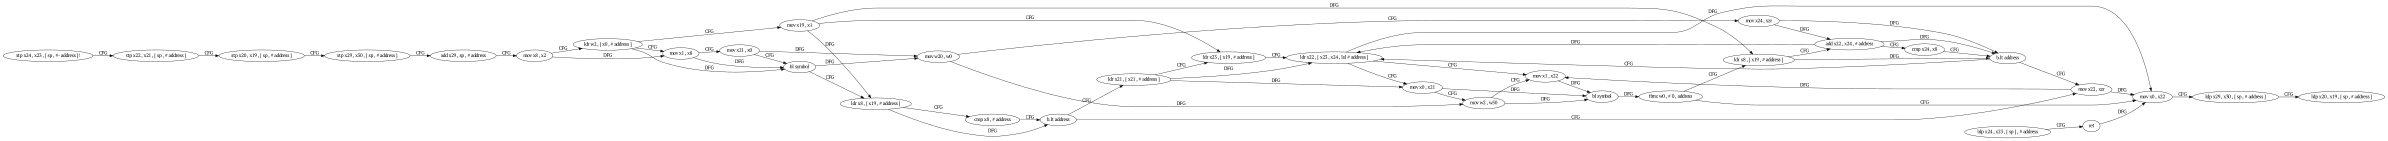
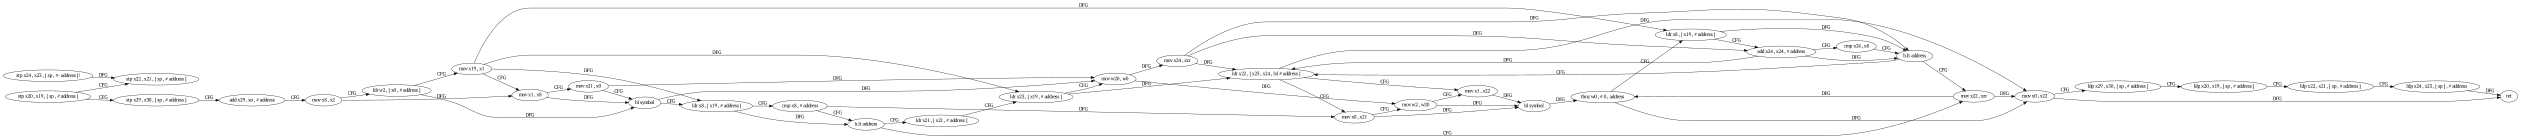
(1030, 18) -> (717, 53)
(1392, 19) -> (1146, 67)
(1849, 44) -> (1781, 52)
(648, 49) -> (499, 81)
(103, 53) -> (103, 75)
(1276, 55) -> (1146, 84)
(207, 56) -> (101, 88)
(1240, 74) -> (1214, 66)
(1285, 84) -> (1079, 112)
none -> (2331, 87)
(1819, 88) -> (1795, 96)
none -> (1082, 90)
(1484, 103) -> (1416, 105)
(1925, 103) -> (1856, 118)
(2122, 116) -> (2275, 101)
(2061, 126) -> (2490, 91)
